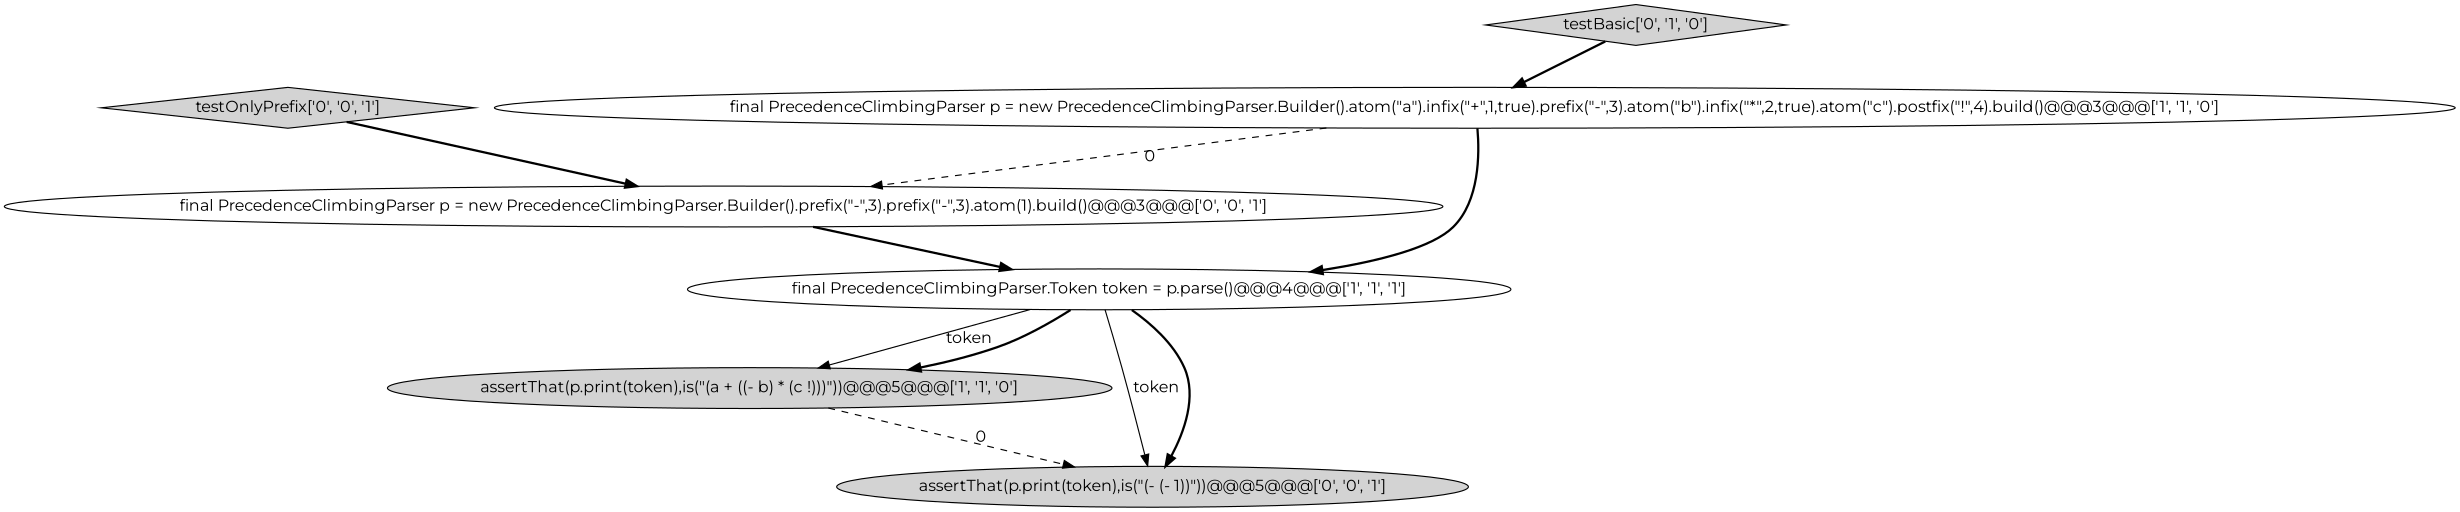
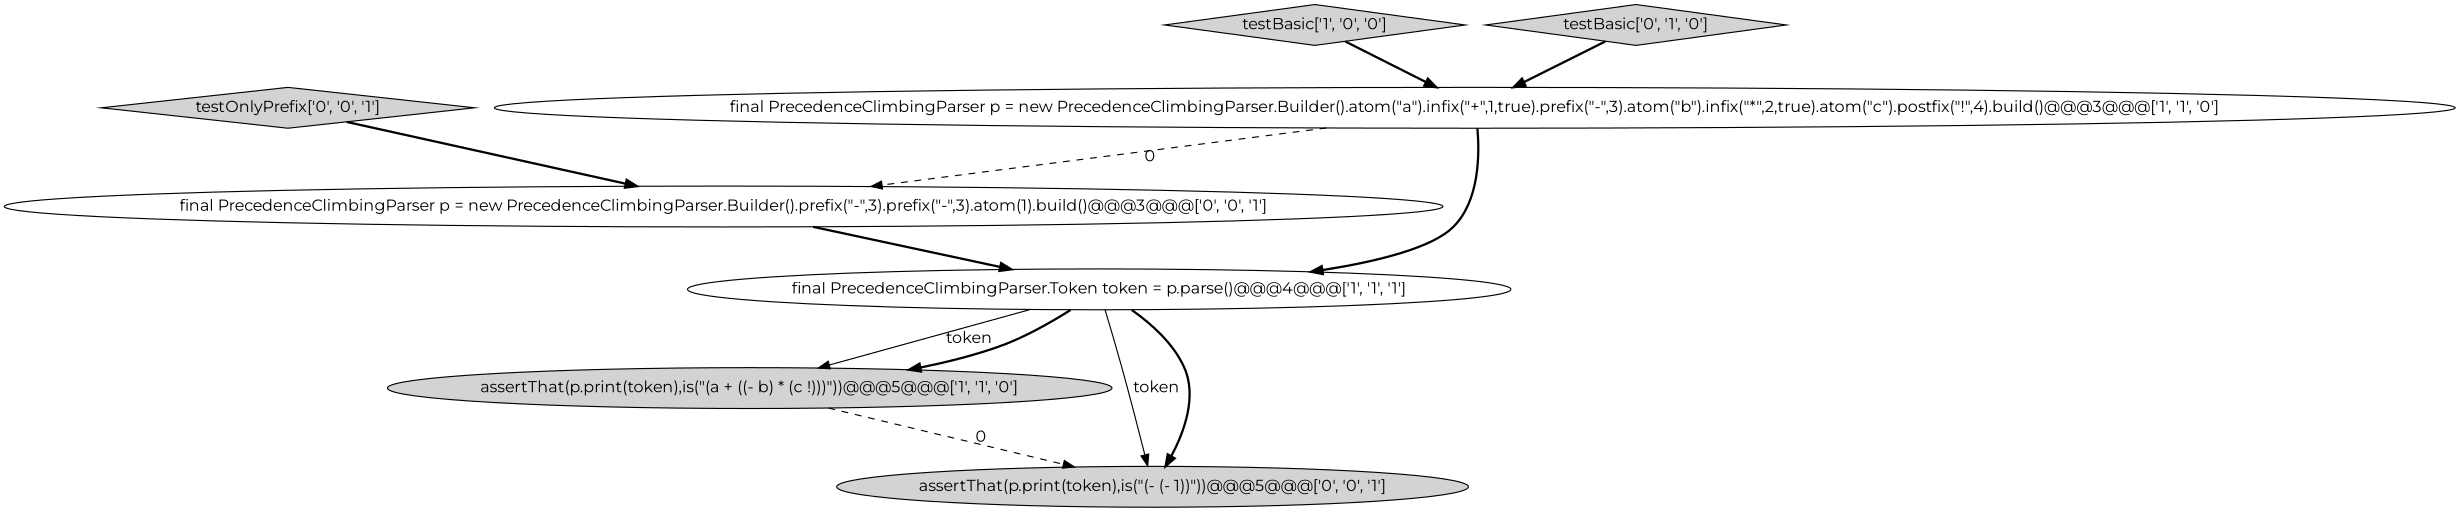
none -> (1315, 25)
